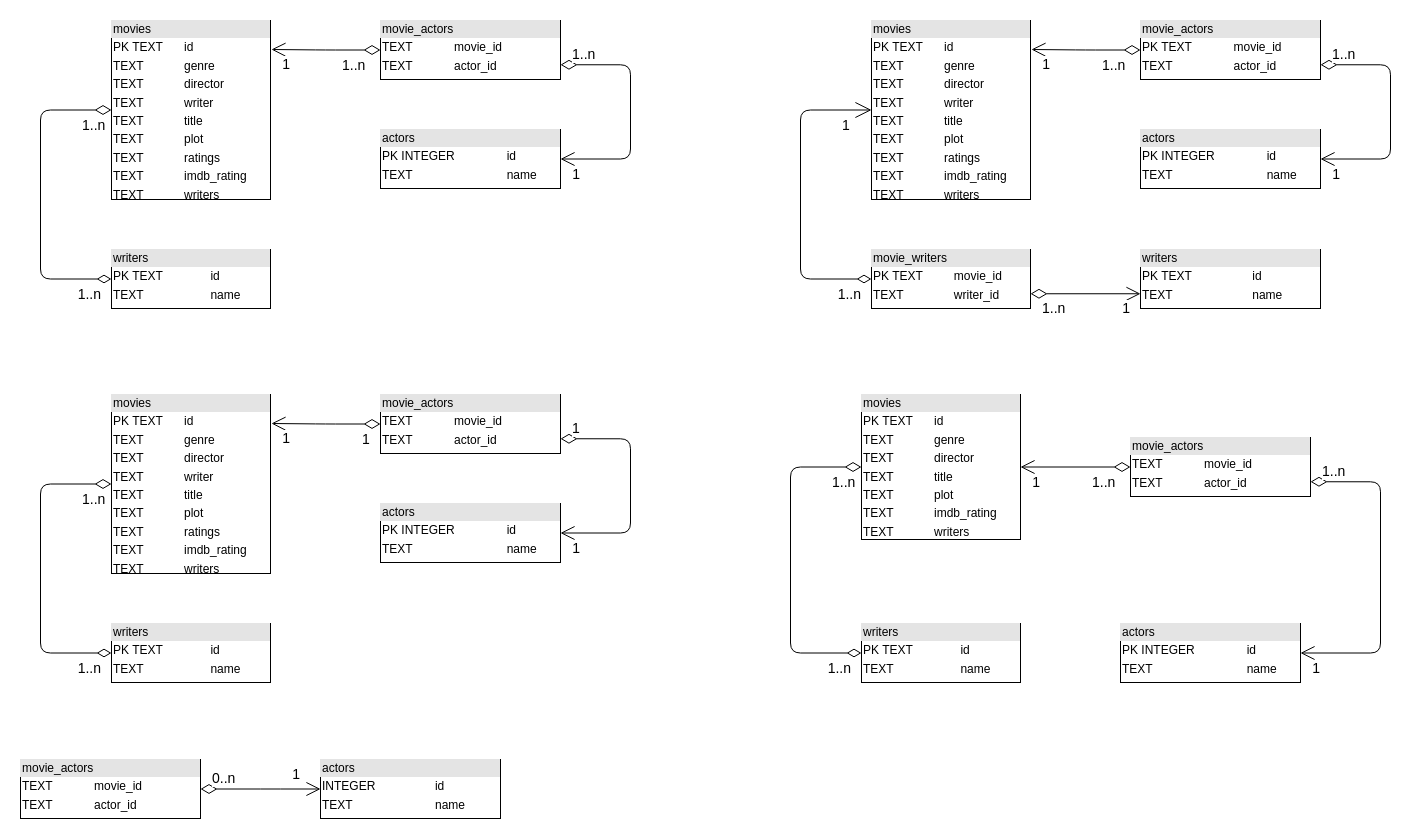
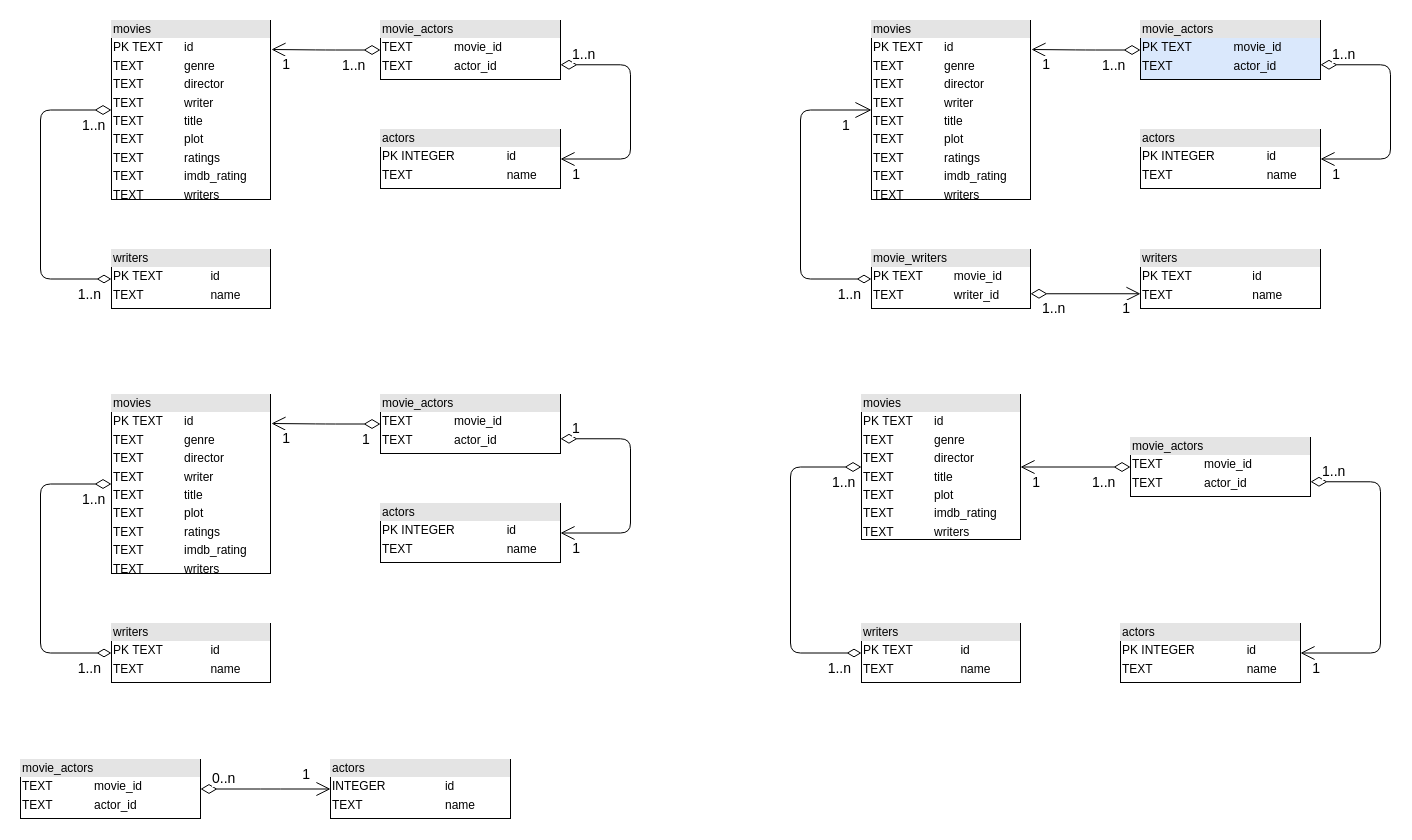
(1231, 50) -> (1231, 50)
(411, 789) -> (421, 789)
